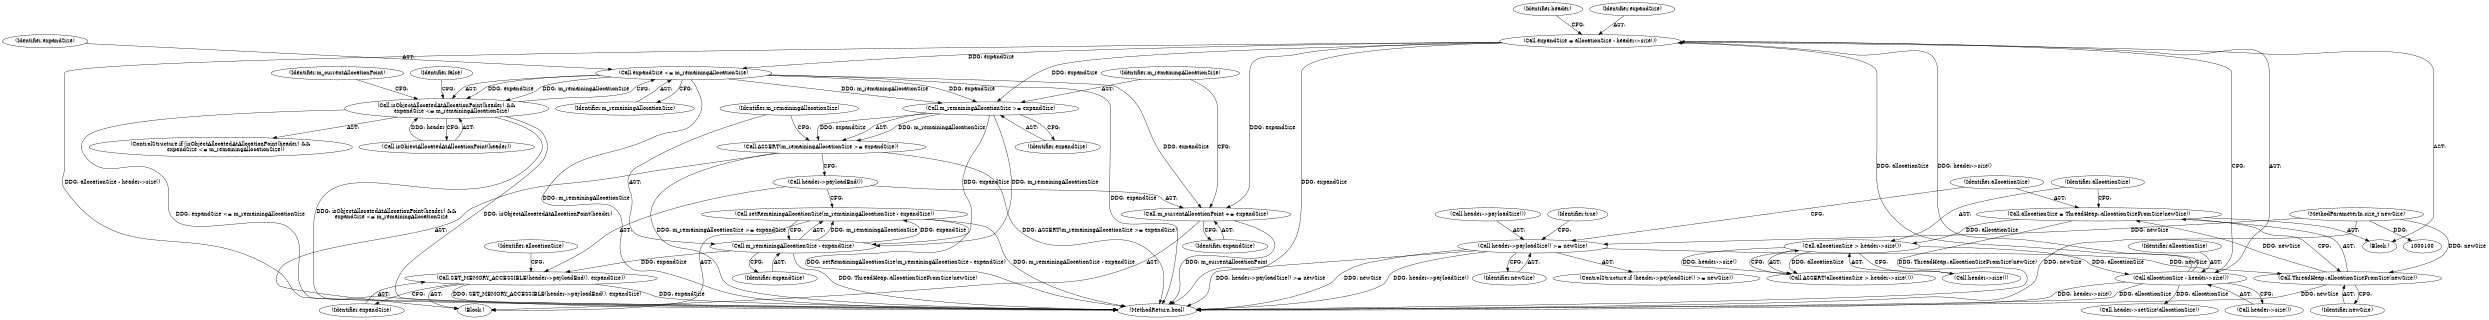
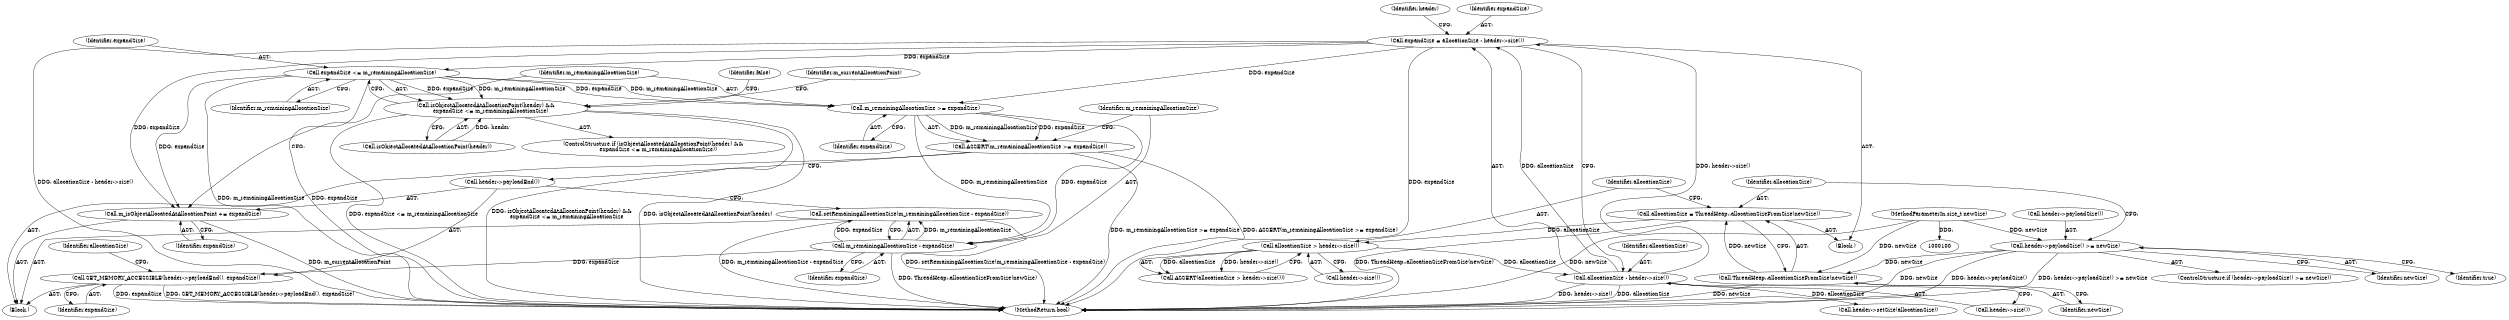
(1206, 214) -> (183, 214)
(1557, 229) -> (2295, 255)
